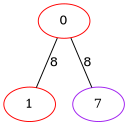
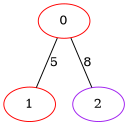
(55, 63) -> (55, 63)
(99, 104) -> (99, 104)
